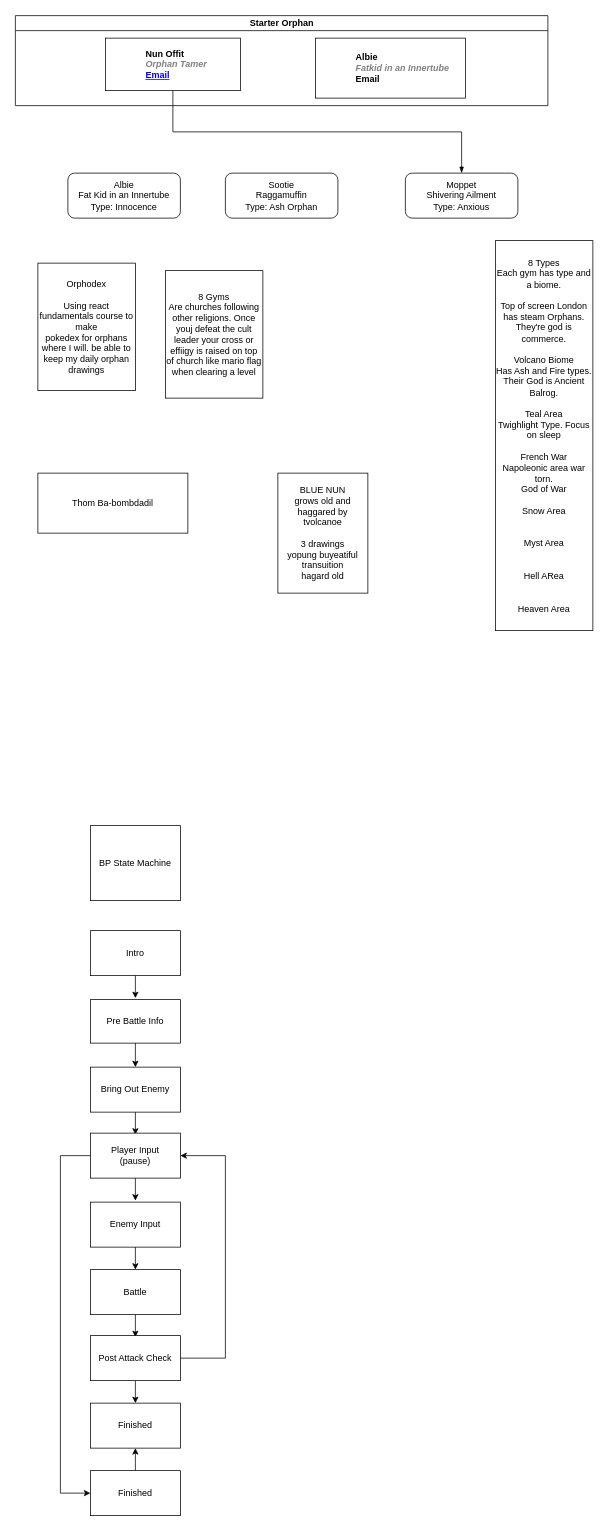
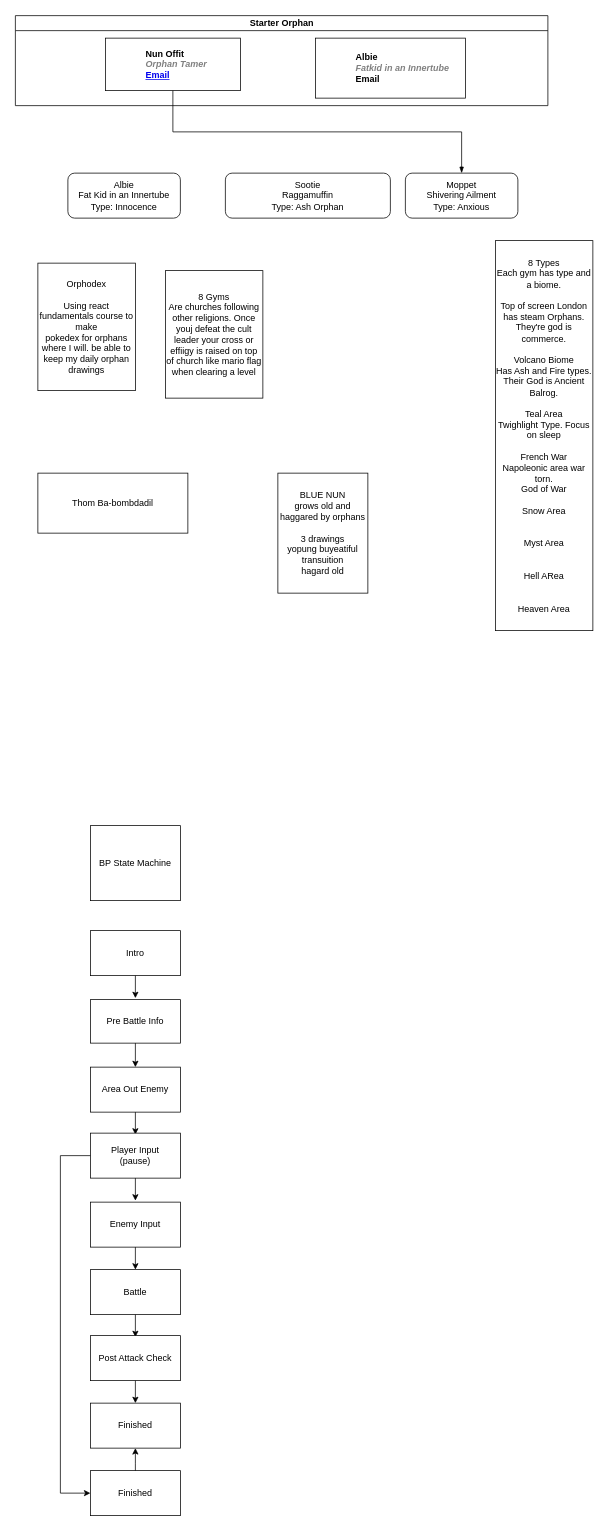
(282, 195) -> (308, 195)
(323, 533) -> (323, 533)
(135, 1089) -> (135, 1089)
(225, 1238) -> none
